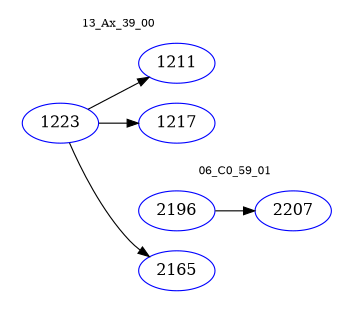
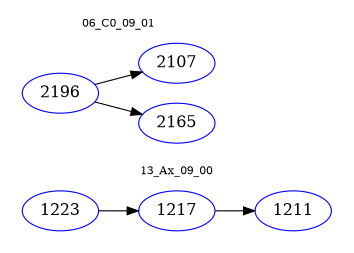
(119, 24) -> (177, 171)
(114, 96) -> (229, 211)
(235, 171) -> (119, 24)
(99, 200) -> (113, 107)
(293, 211) -> (177, 63)
